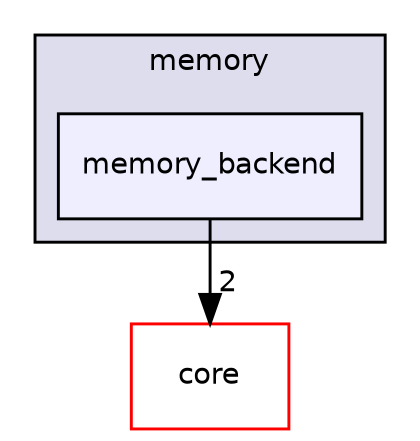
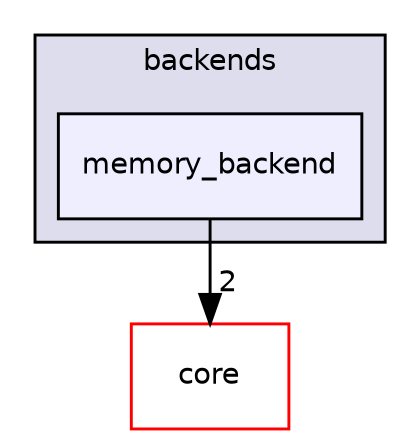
(210, 63) -> (210, 63)
